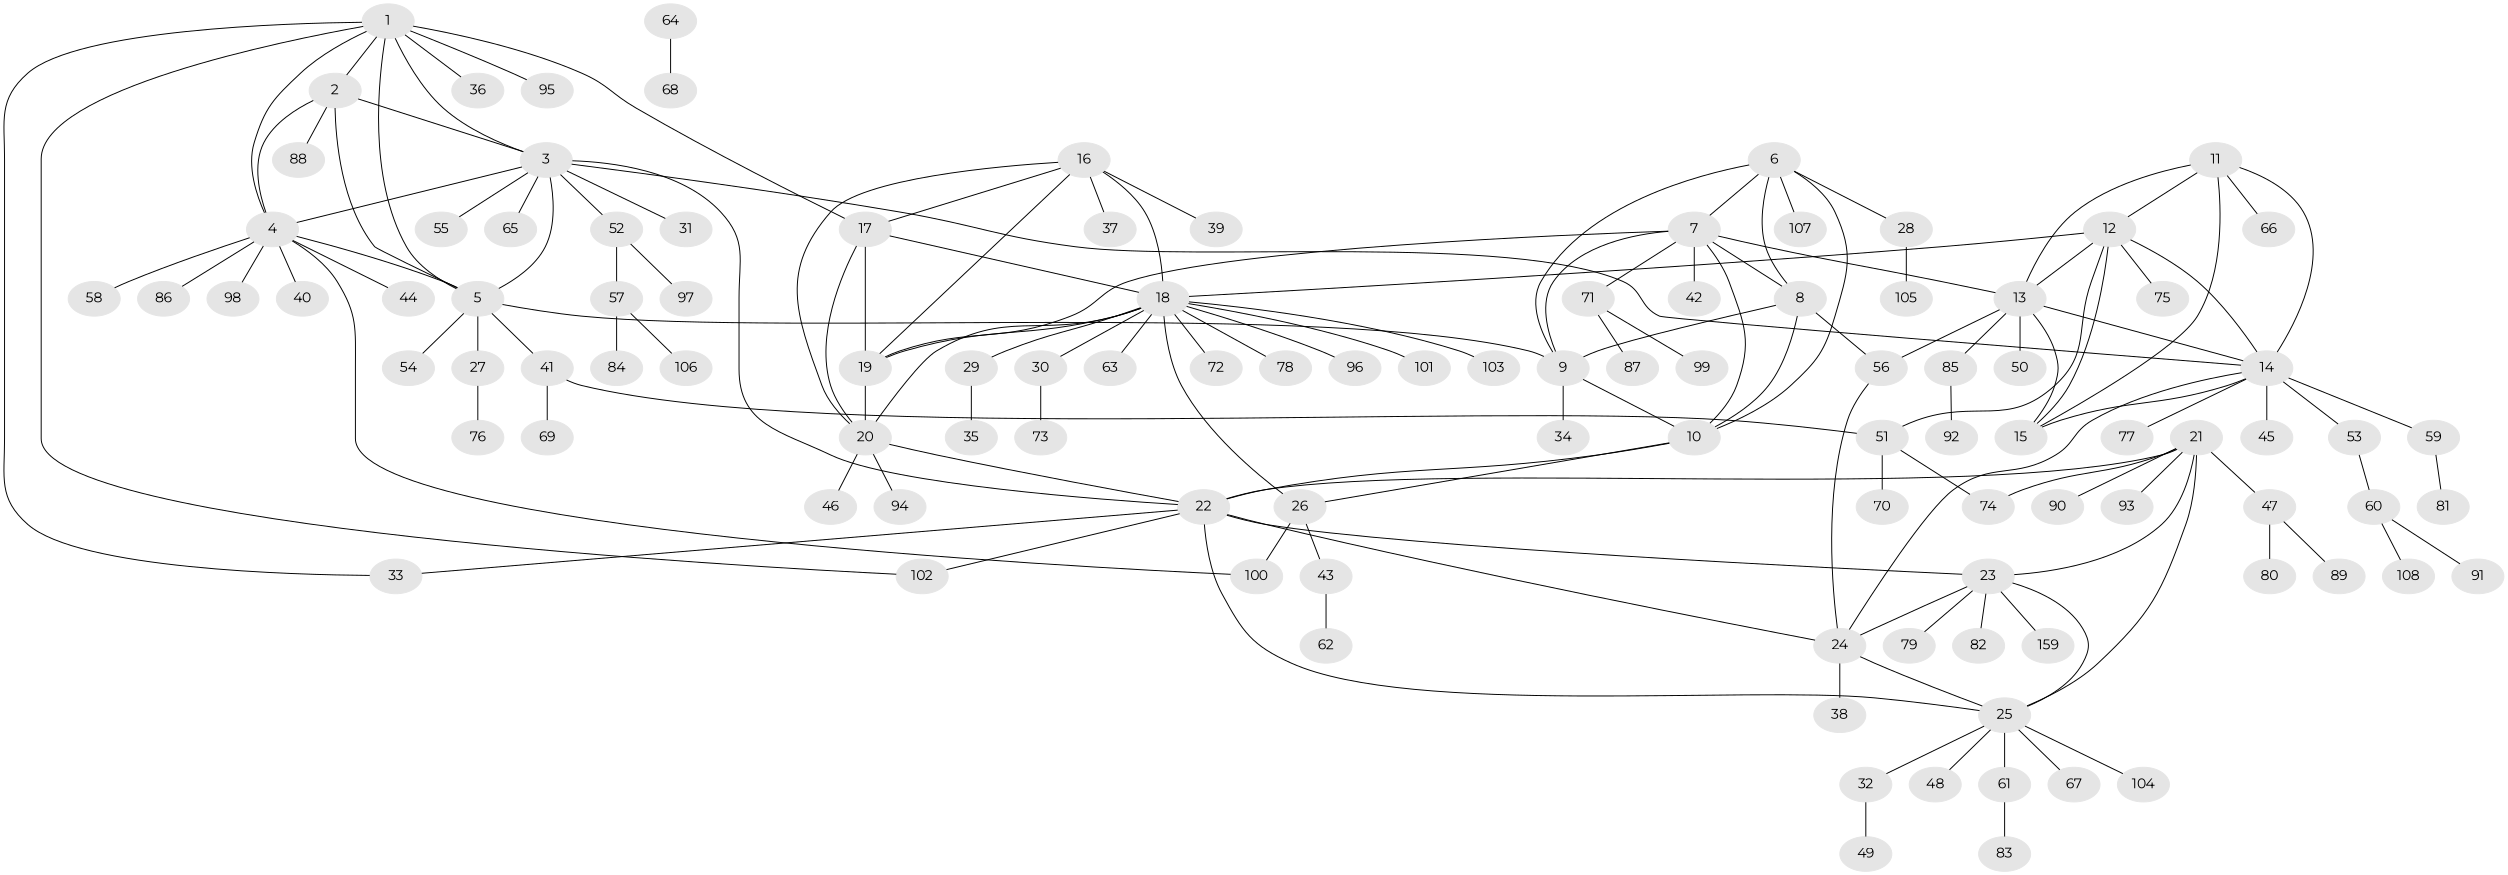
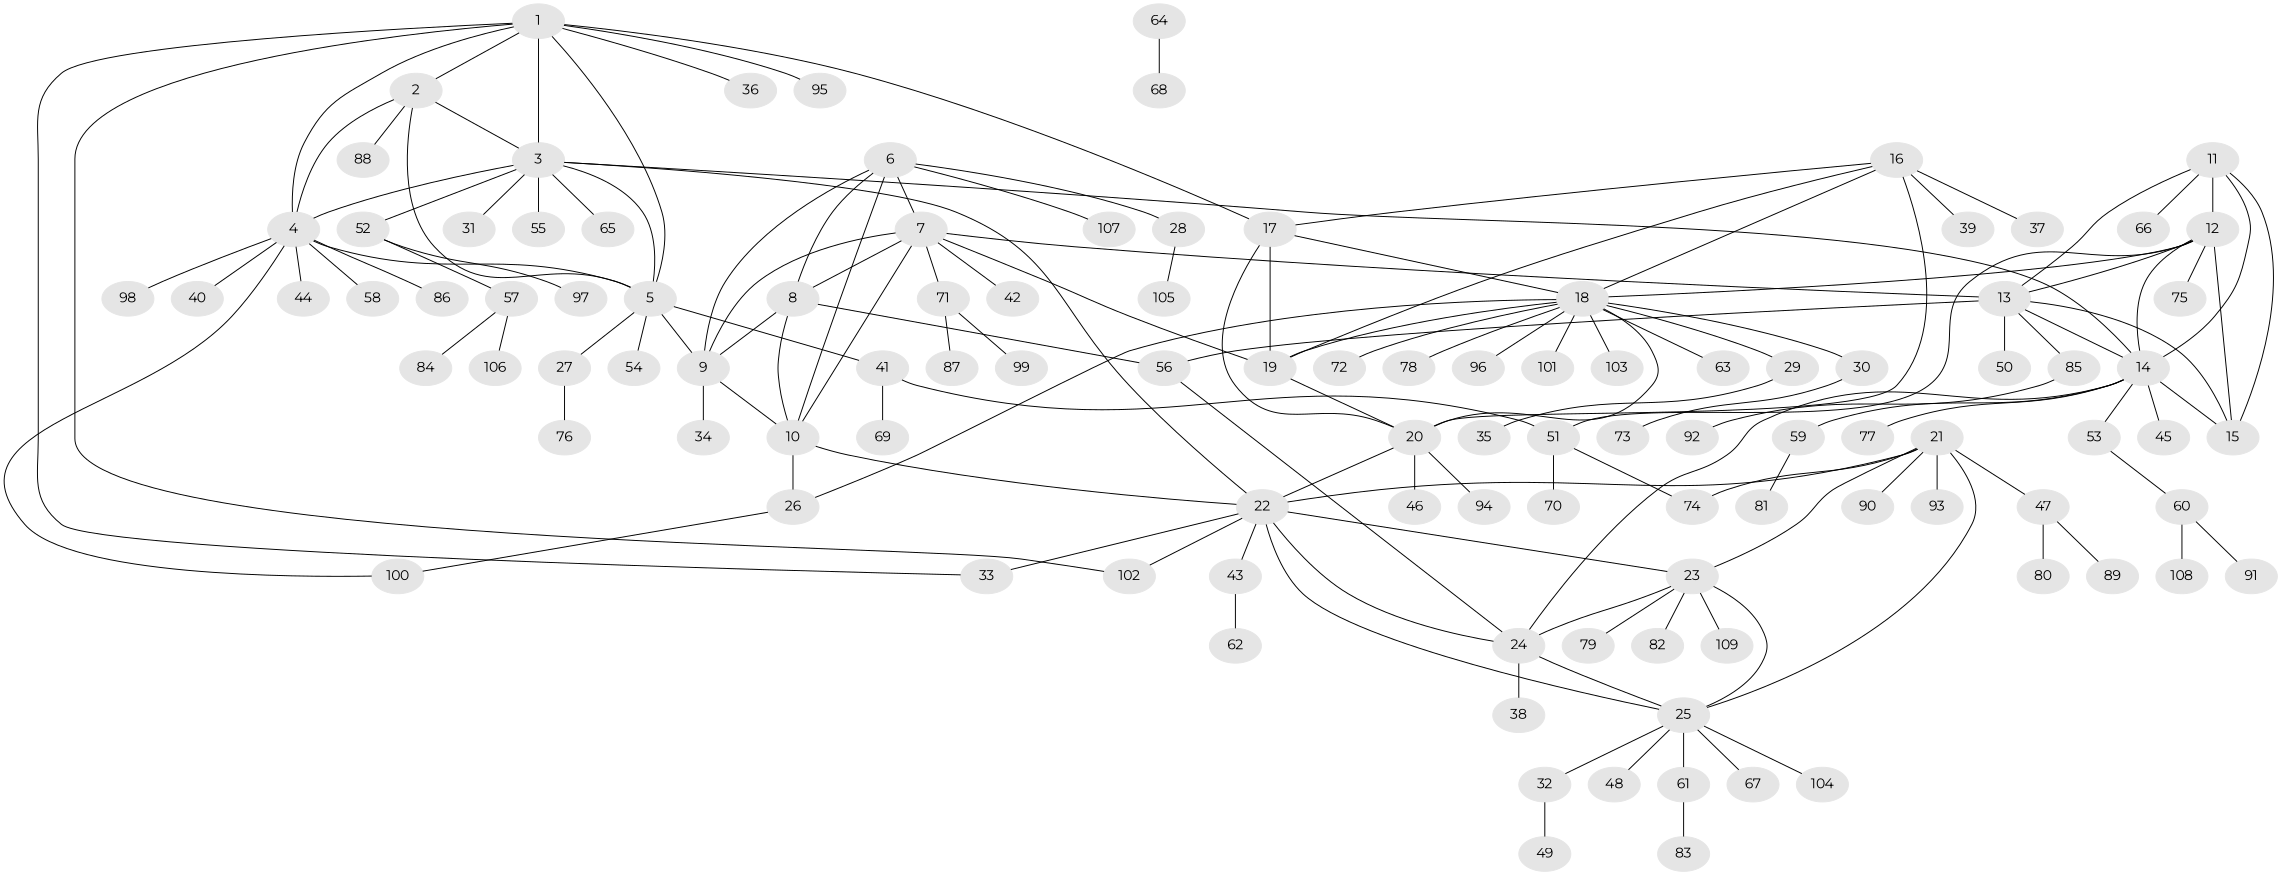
(1313, 542) -> (1249, 542)
(2048, 646) -> (1727, 646)
